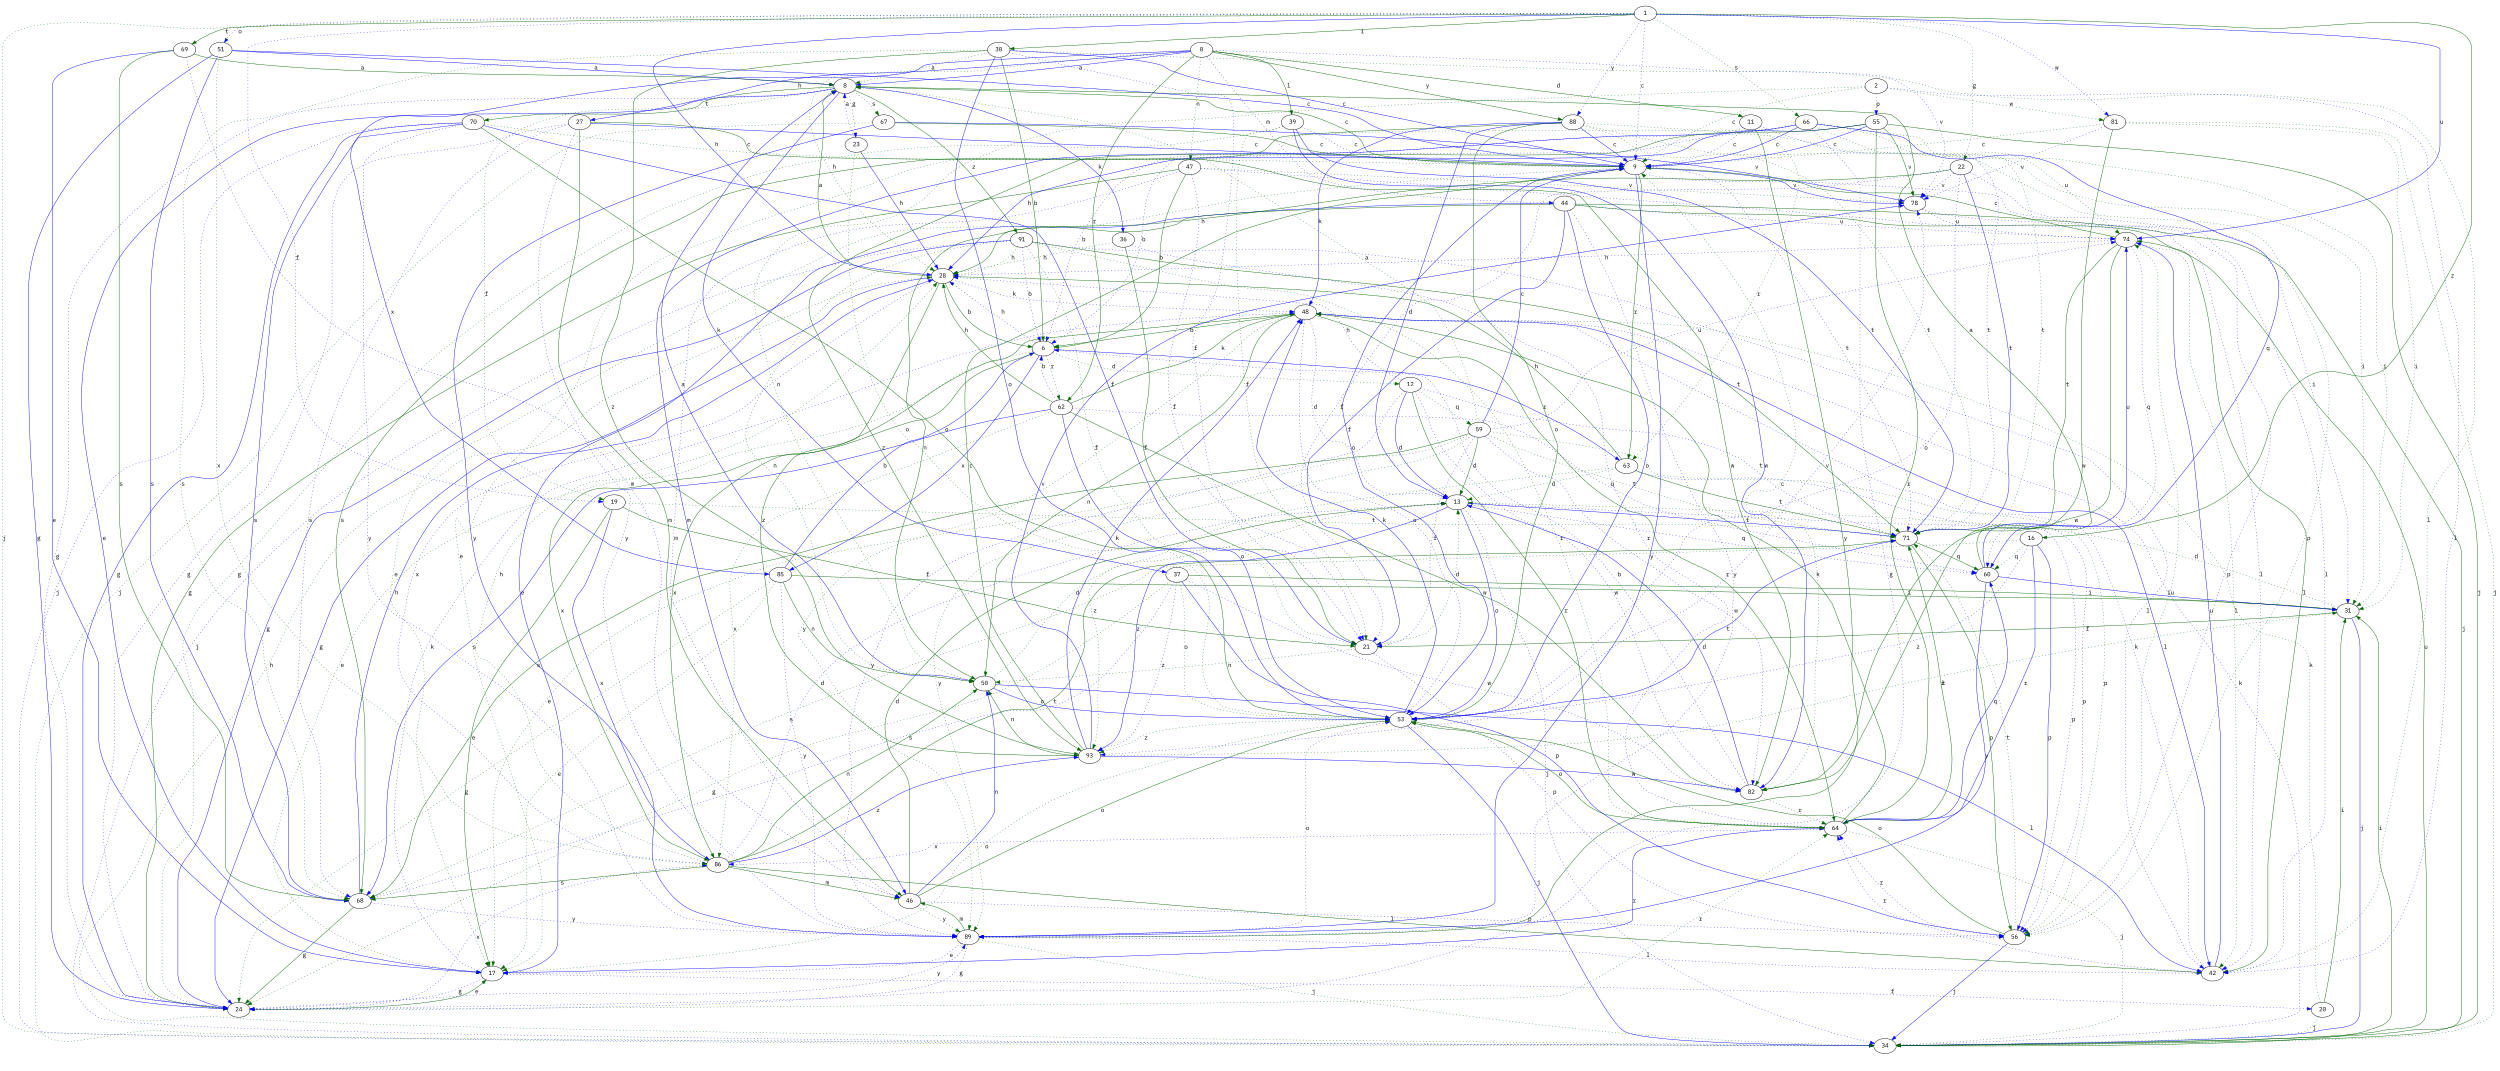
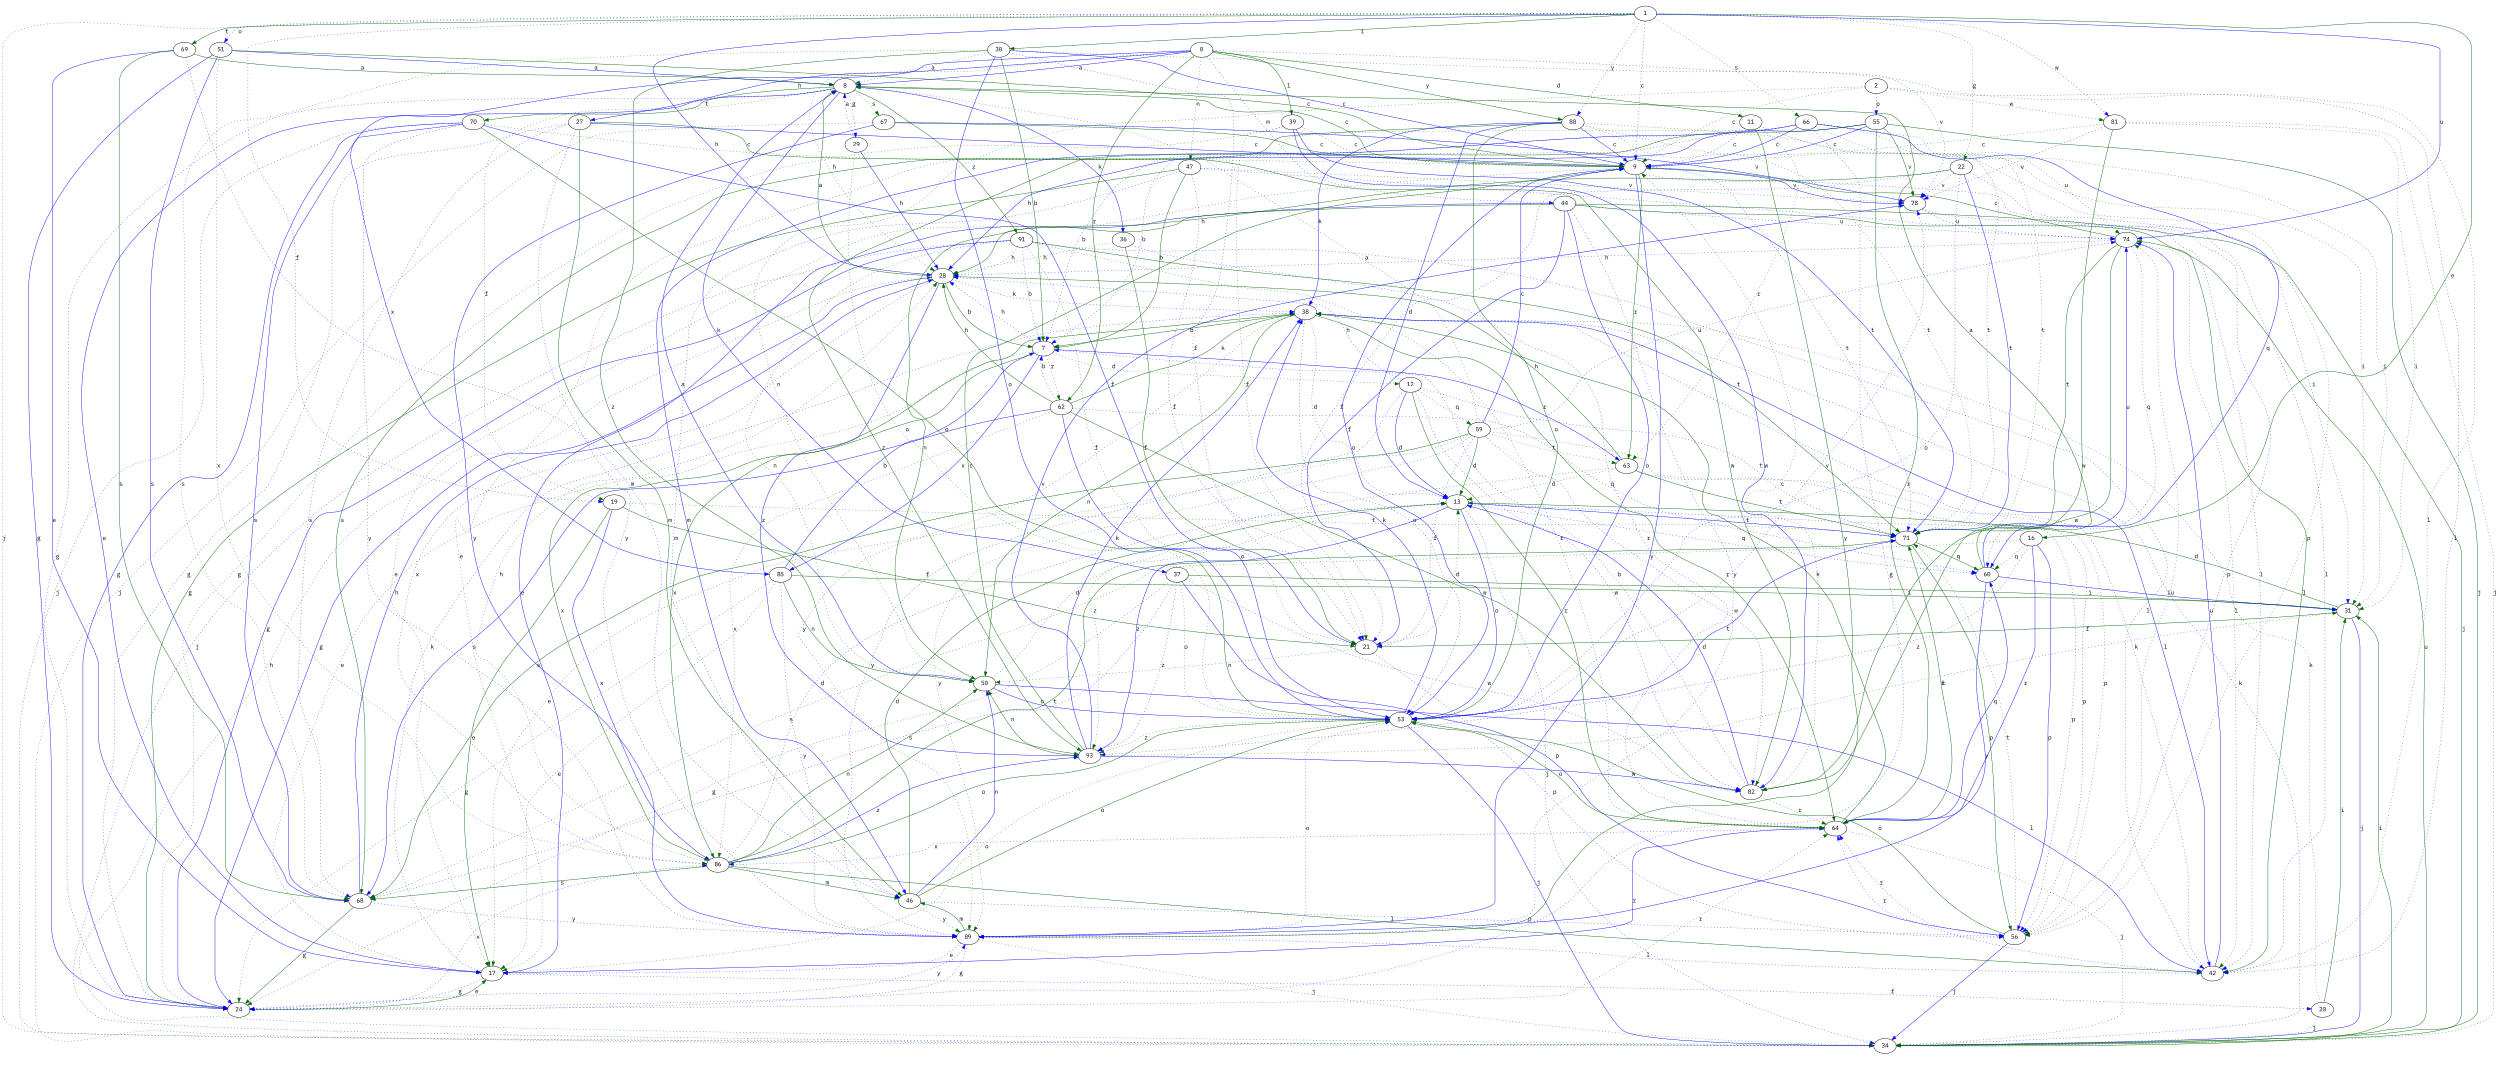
(895, 78) -> (895, 78)
(856, 145) -> (856, 145)
(2453, 276) -> (2453, 276)
(1305, 312) -> (1305, 312)
(1043, 349) -> (1043, 349)
(1685, 502) -> (1547, 450)
(1933, 520) -> (1933, 520)
(769, 612) -> (769, 612)
none -> (1055, 774)
